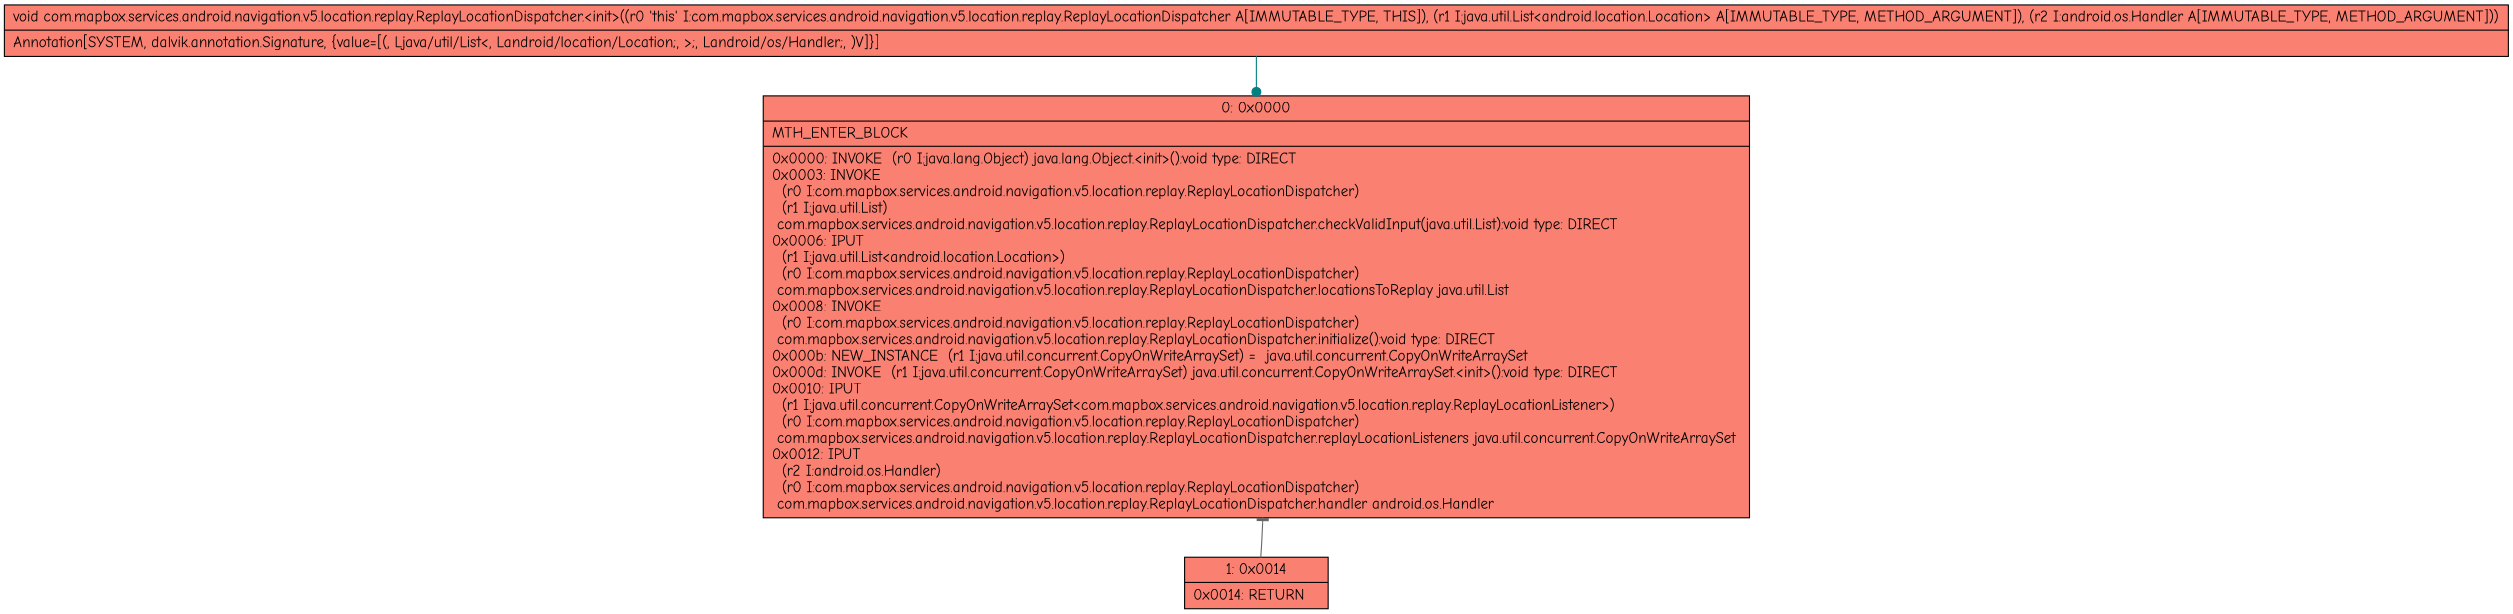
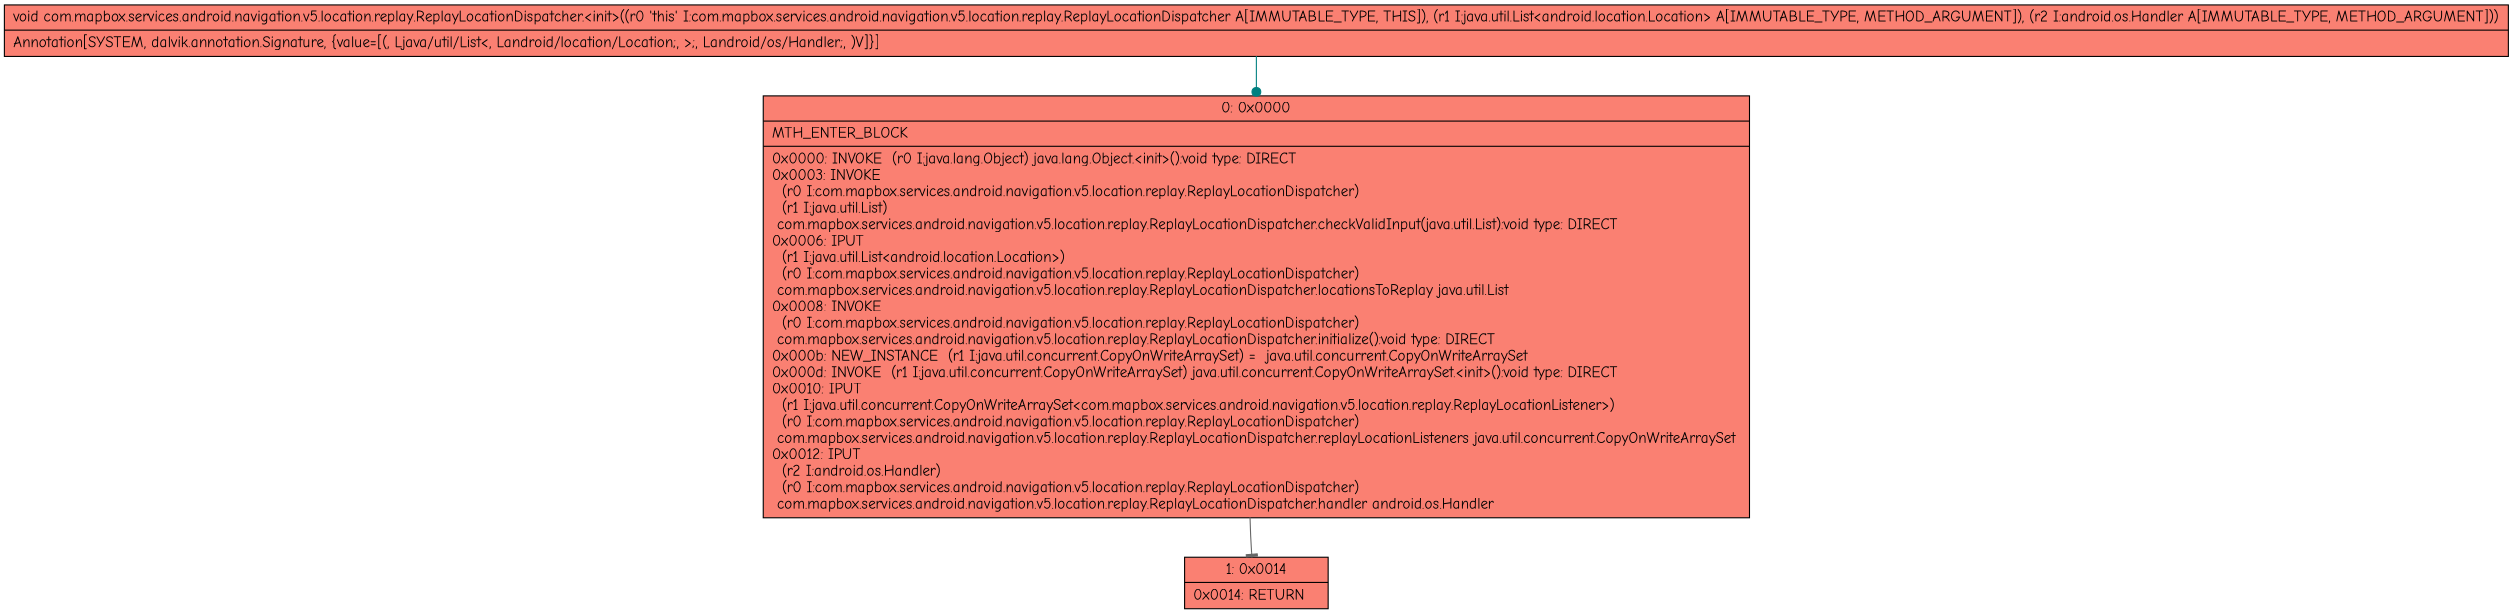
(1262, 540) -> (1251, 535)
